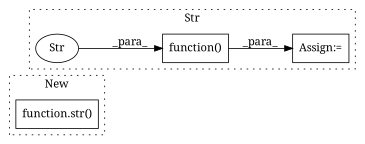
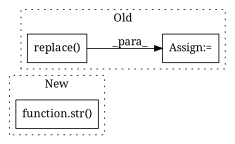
(192, 19) -> (123, 19)
(57, 48) -> none
(195, 48) -> (57, 48)
